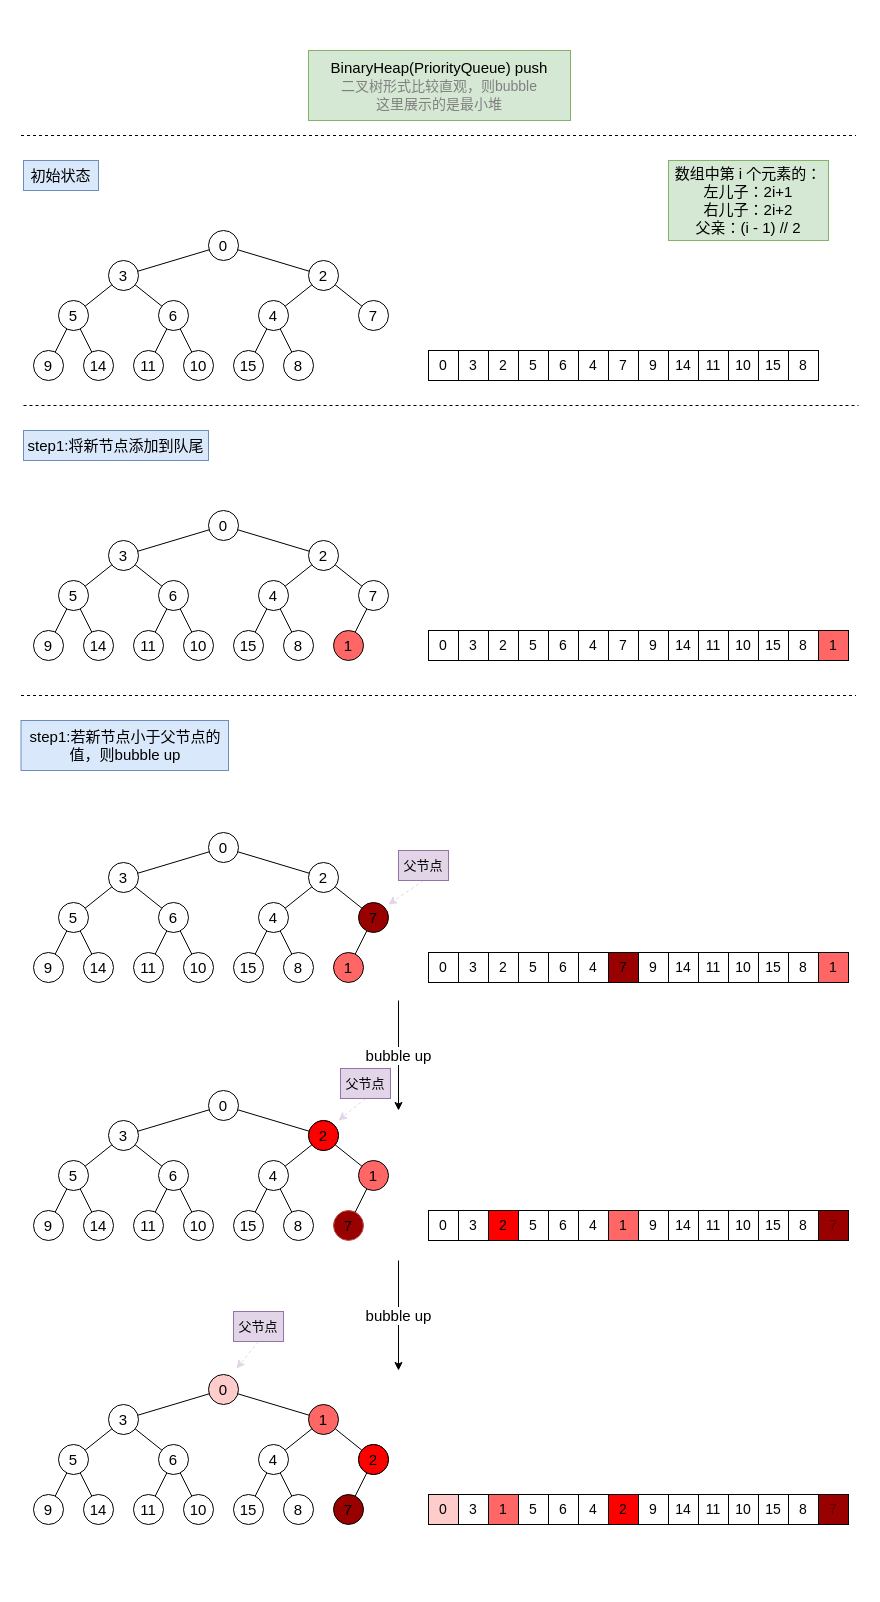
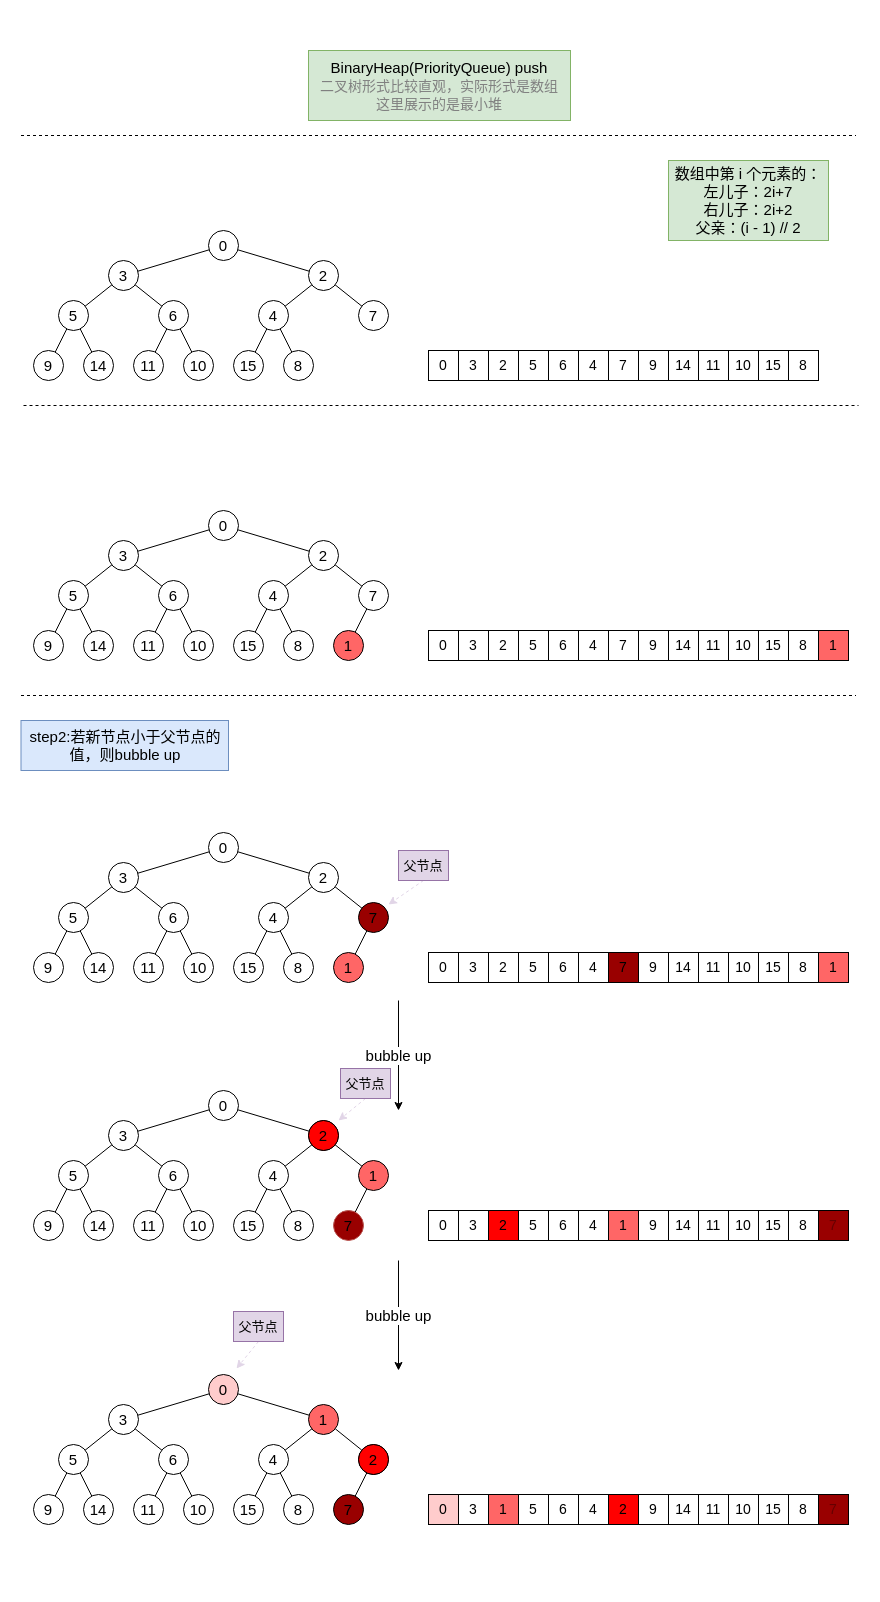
(440, 86) -> (440, 86)
(61, 176) -> none
(749, 201) -> (749, 201)
(116, 446) -> none
(126, 746) -> (126, 746)
